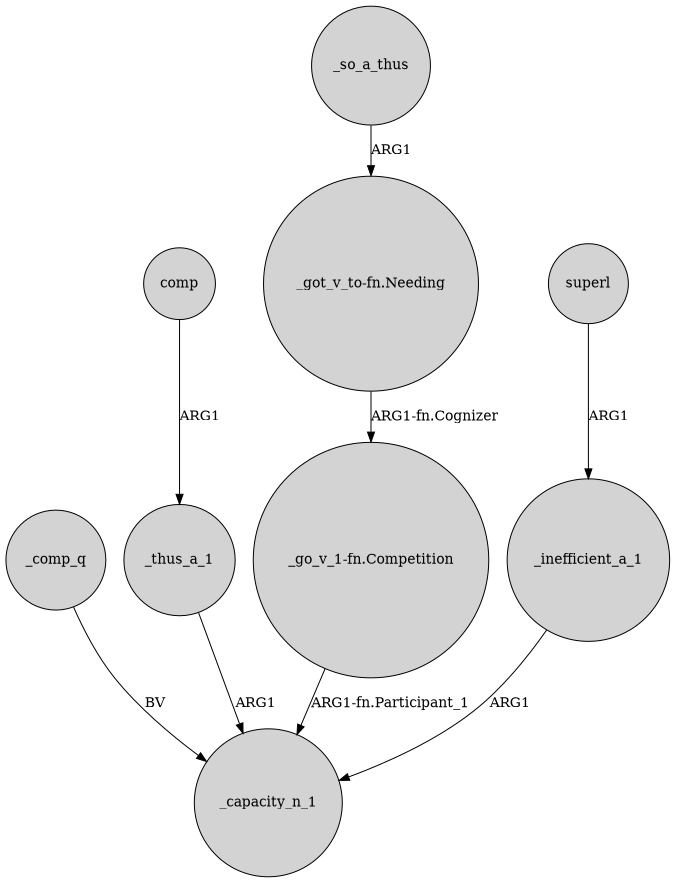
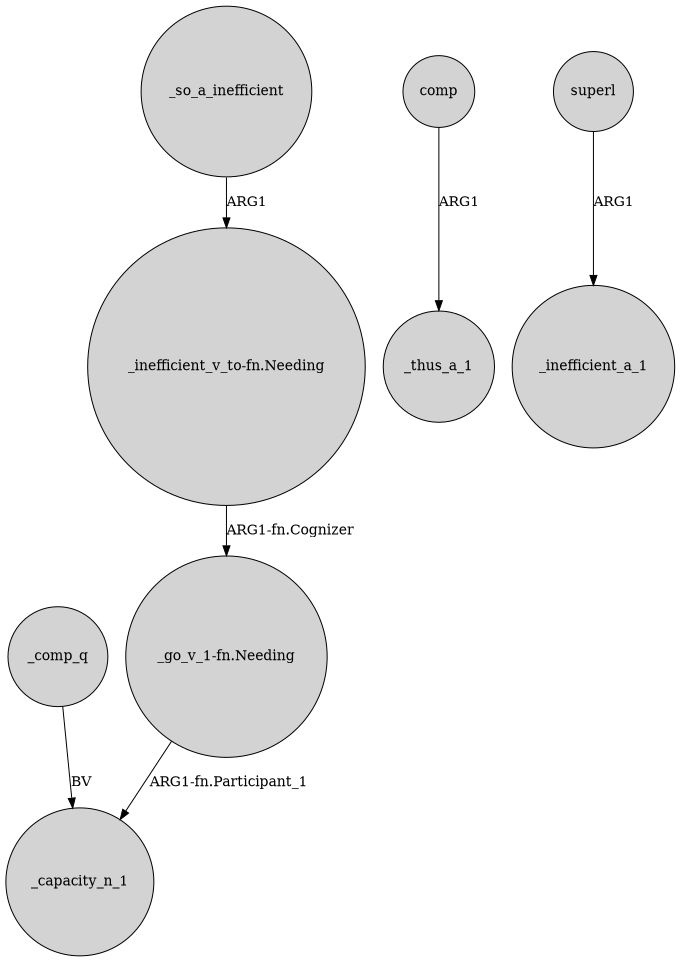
(371, 66) -> (226, 92)
(371, 284) -> (226, 367)
(371, 560) -> (226, 657)
(219, 668) -> none
(461, 721) -> none
